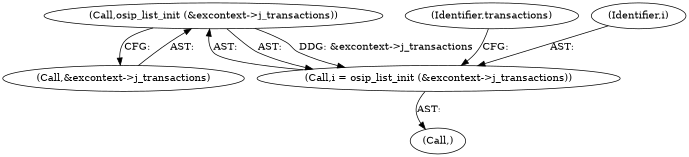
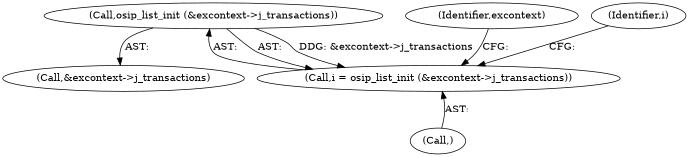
(492, 16) -> (492, 16)
(139, 47) -> (139, 47)
(564, 47) -> (564, 47)
(161, 48) -> none
(416, 107) -> (445, 113)
